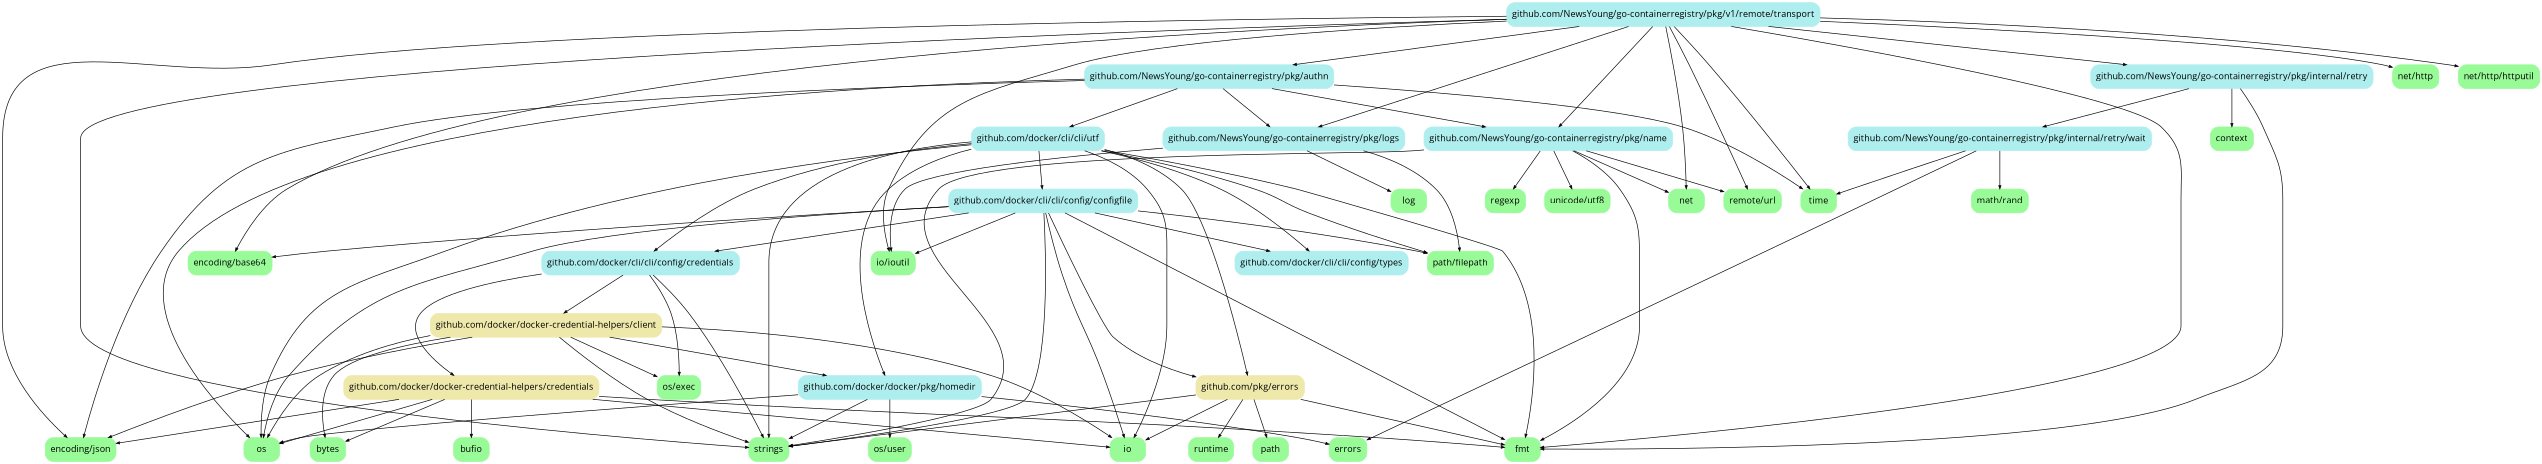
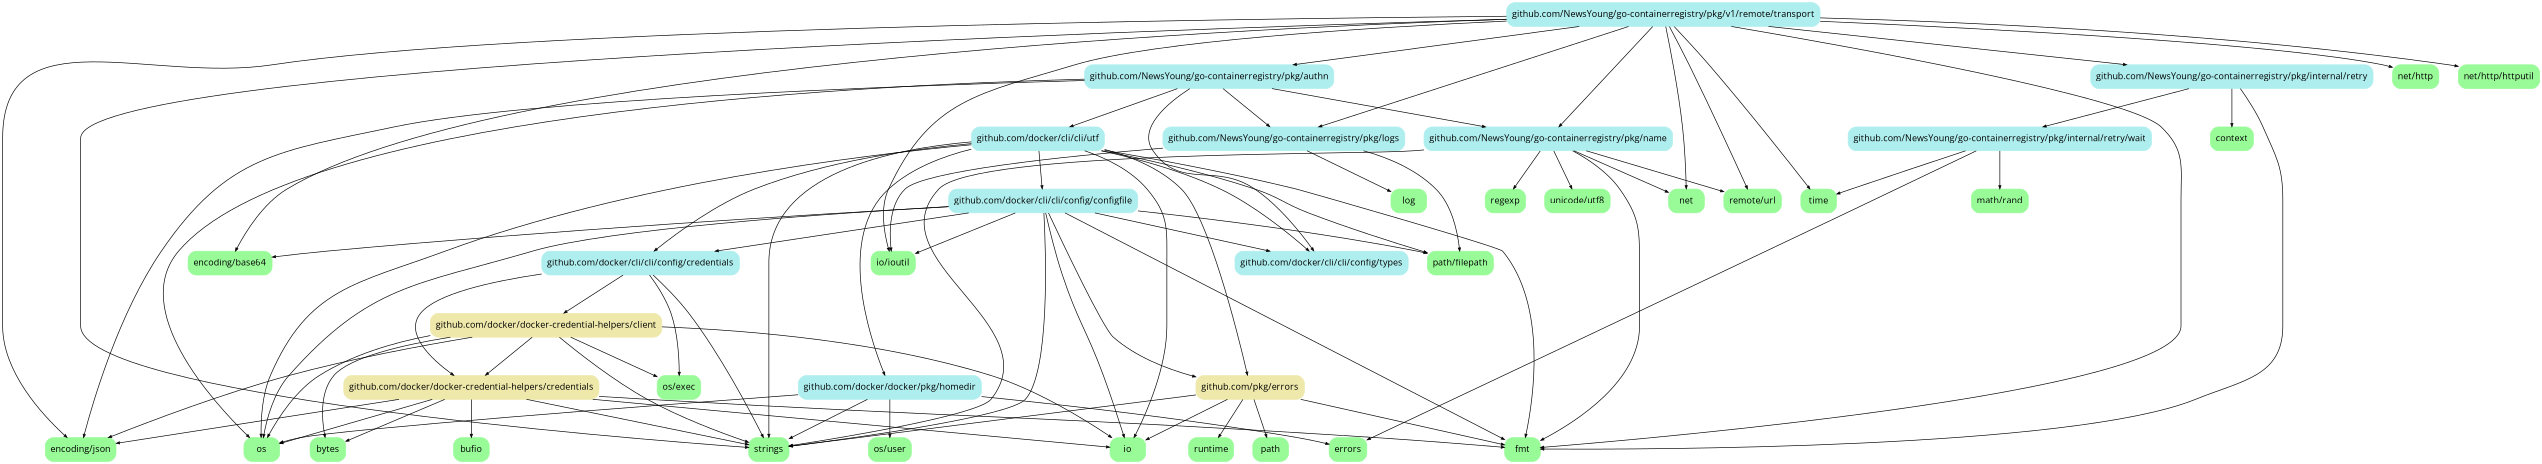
(1563, 106) -> (1149, 140)
(711, 355) -> (510, 355)
none -> (636, 422)
